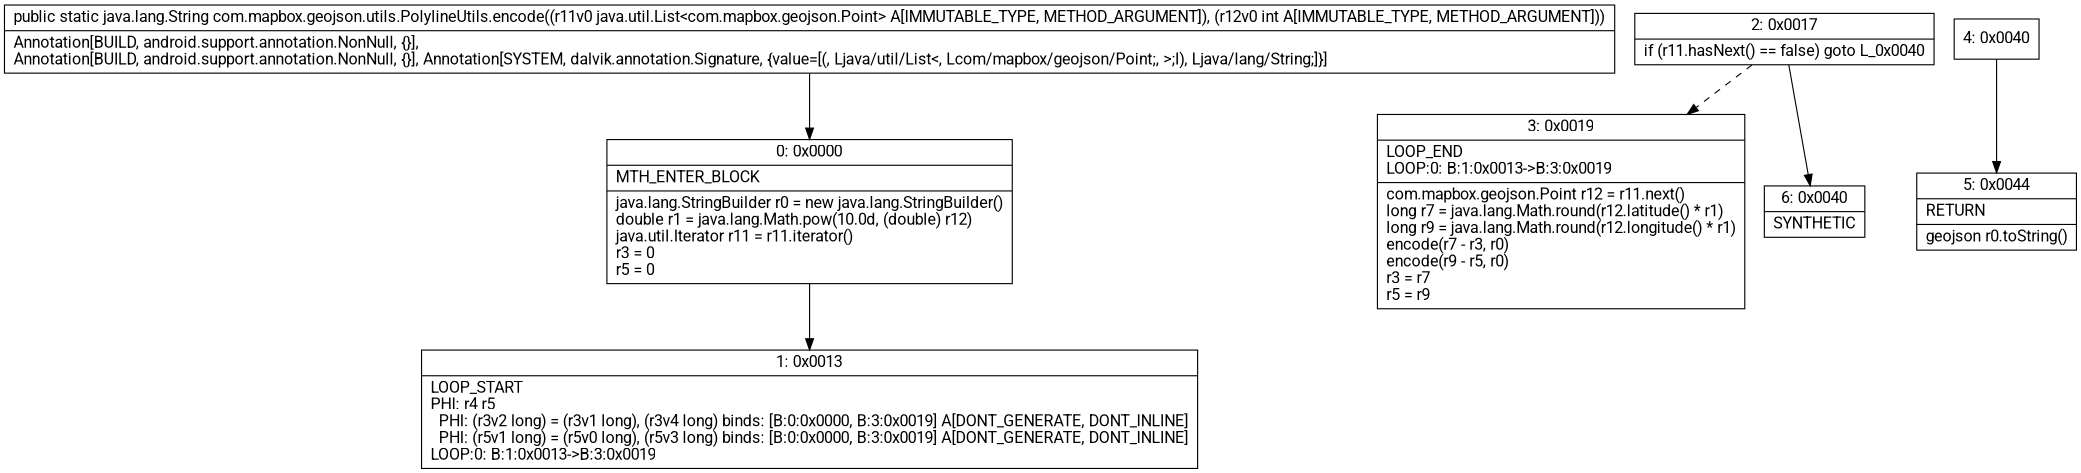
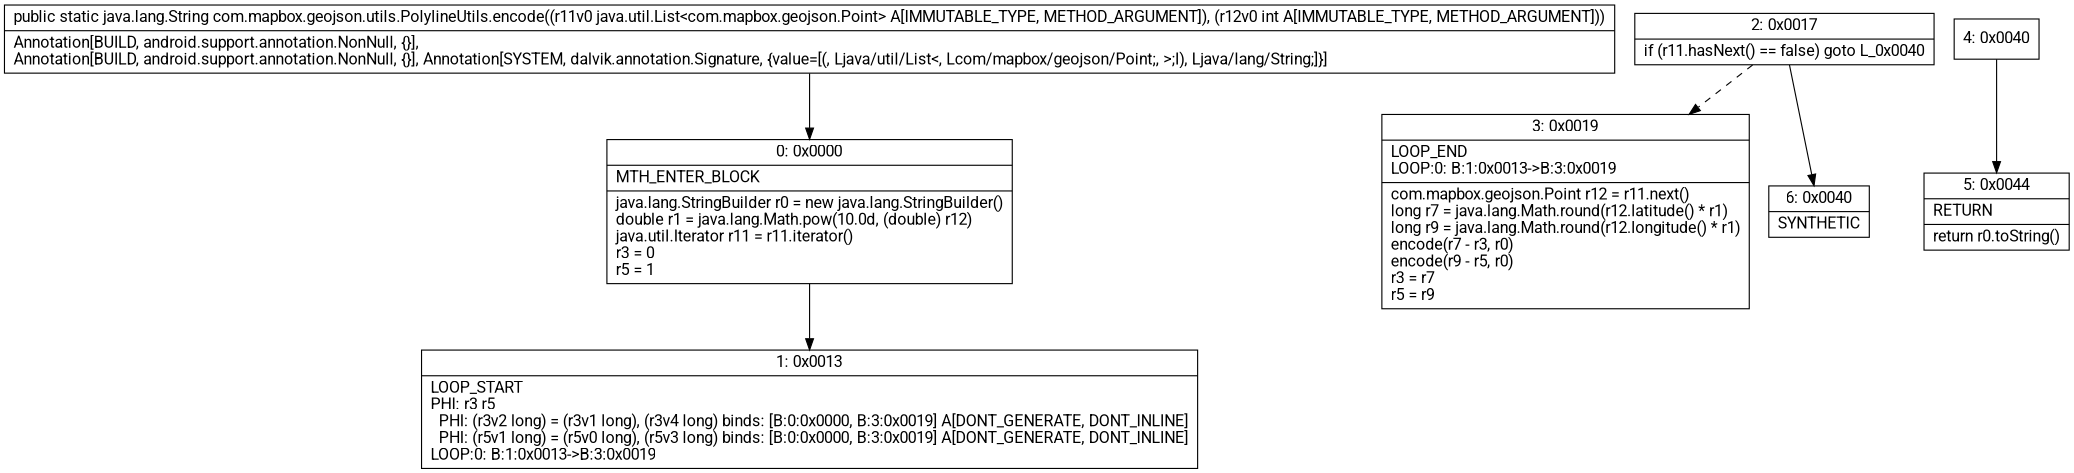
(1997, 237) -> (1997, 237)
(635, 270) -> (635, 270)
(465, 405) -> (465, 405)
